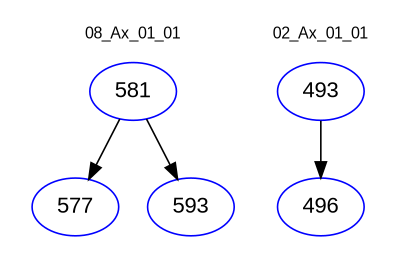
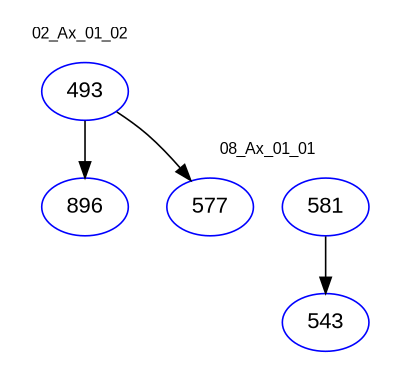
(321, 34) -> (80, 34)
(108, 142) -> (164, 151)
(191, 207) -> (326, 322)
(321, 207) -> (85, 207)
